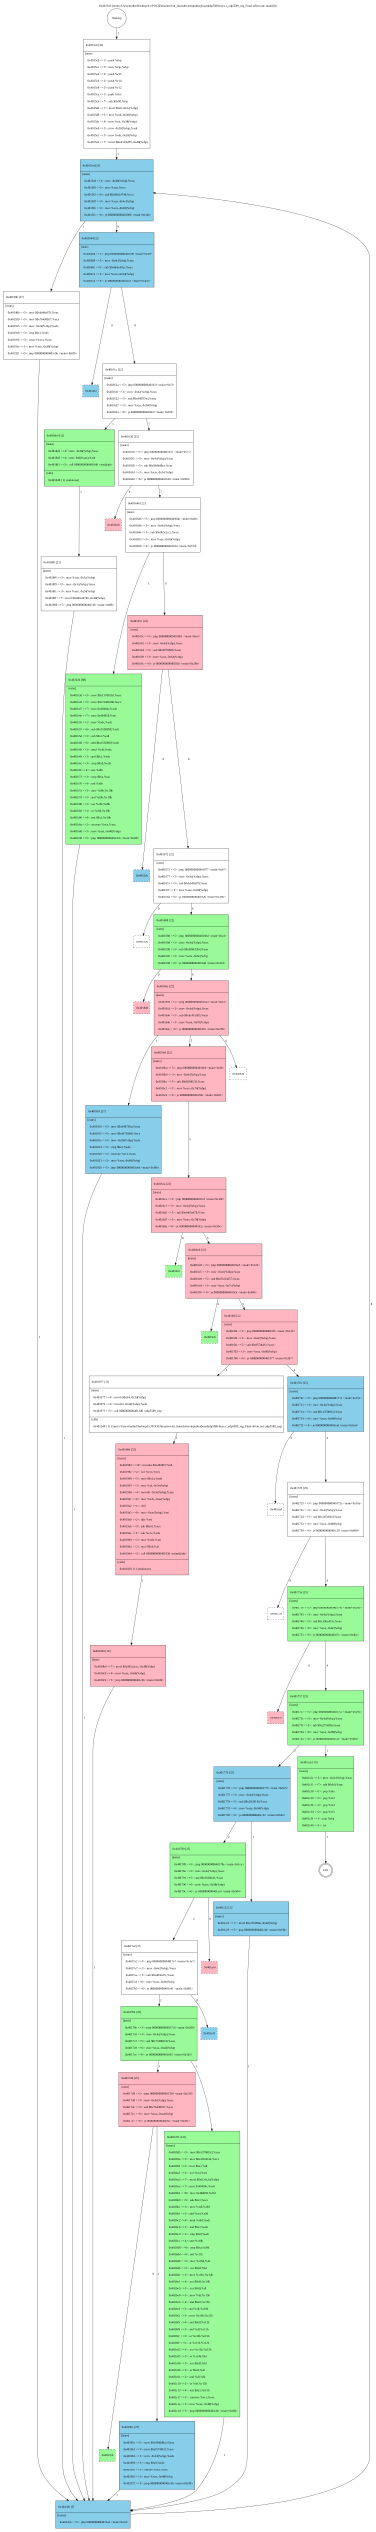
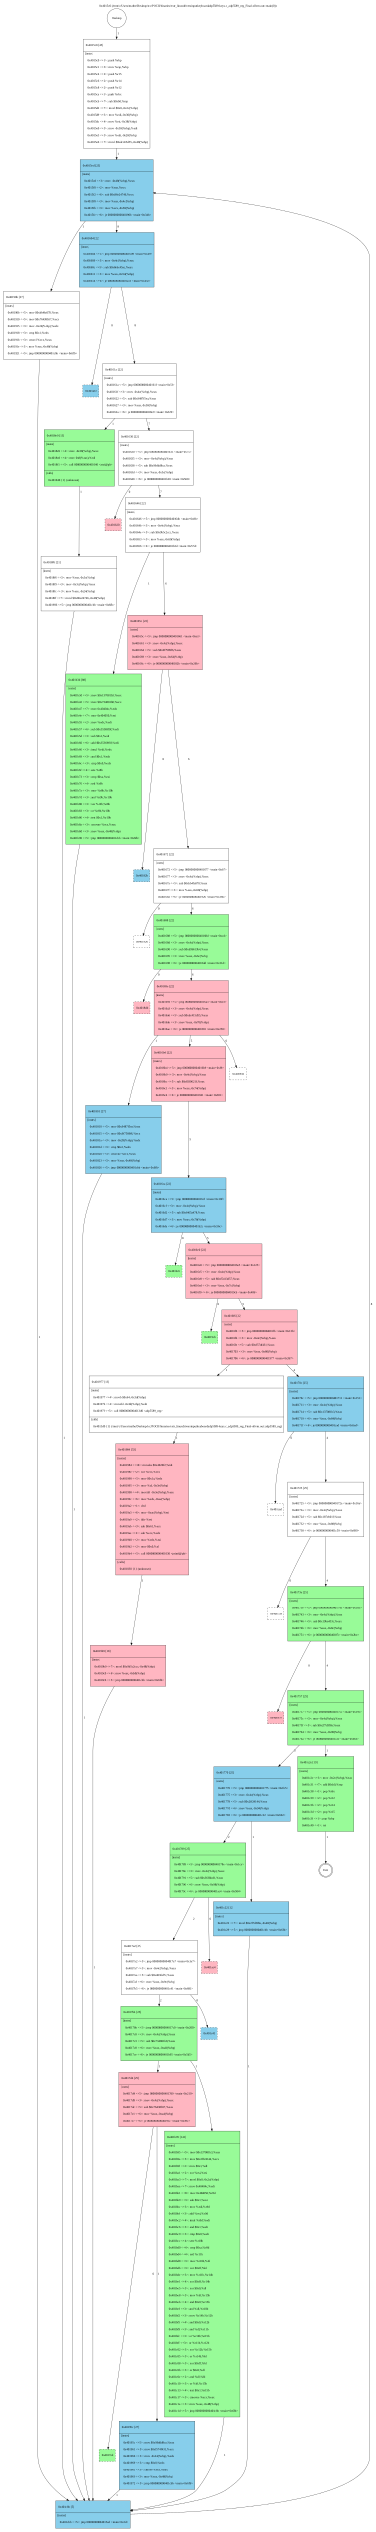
(189, 1205) -> (189, 1205)
